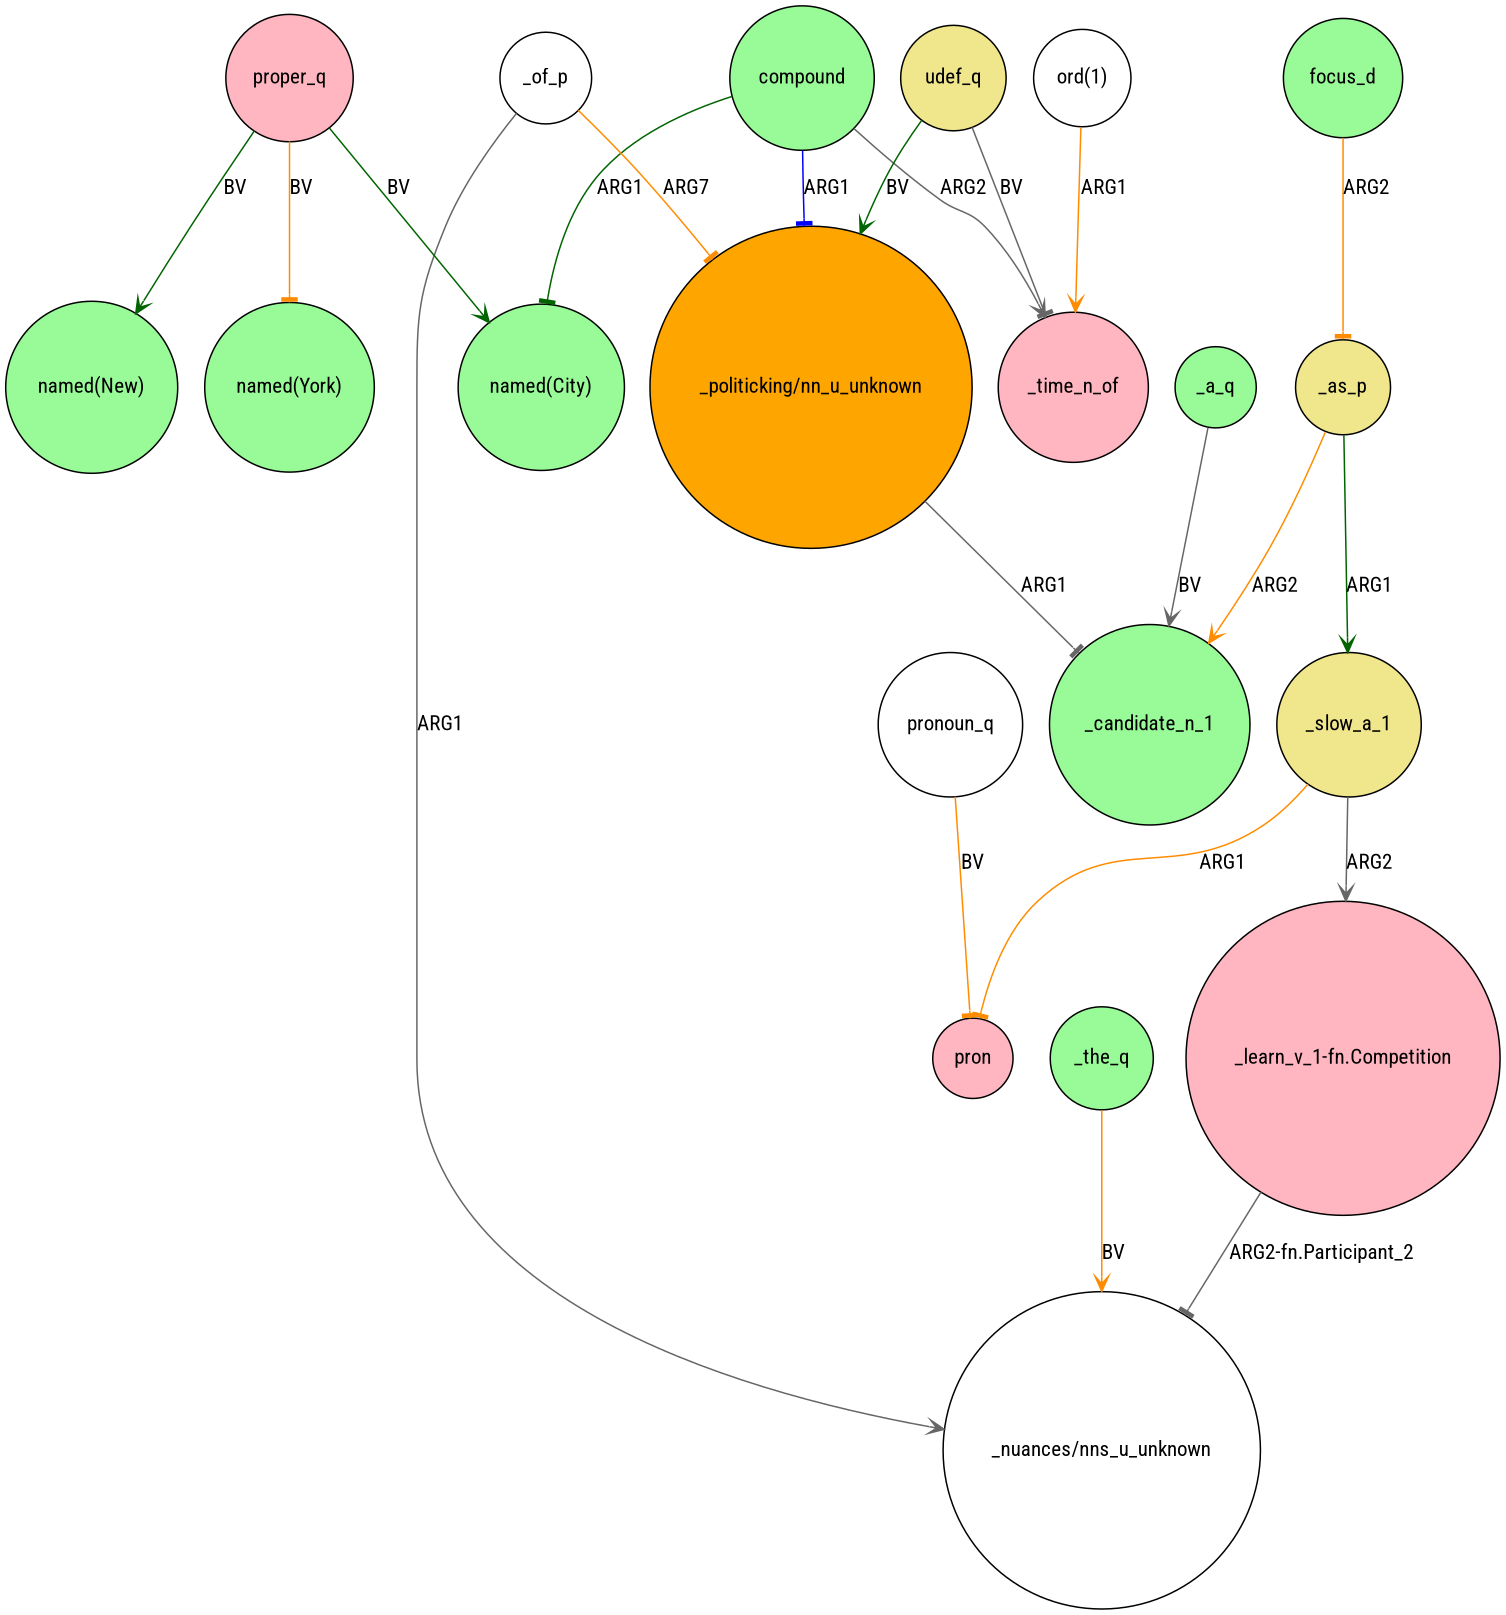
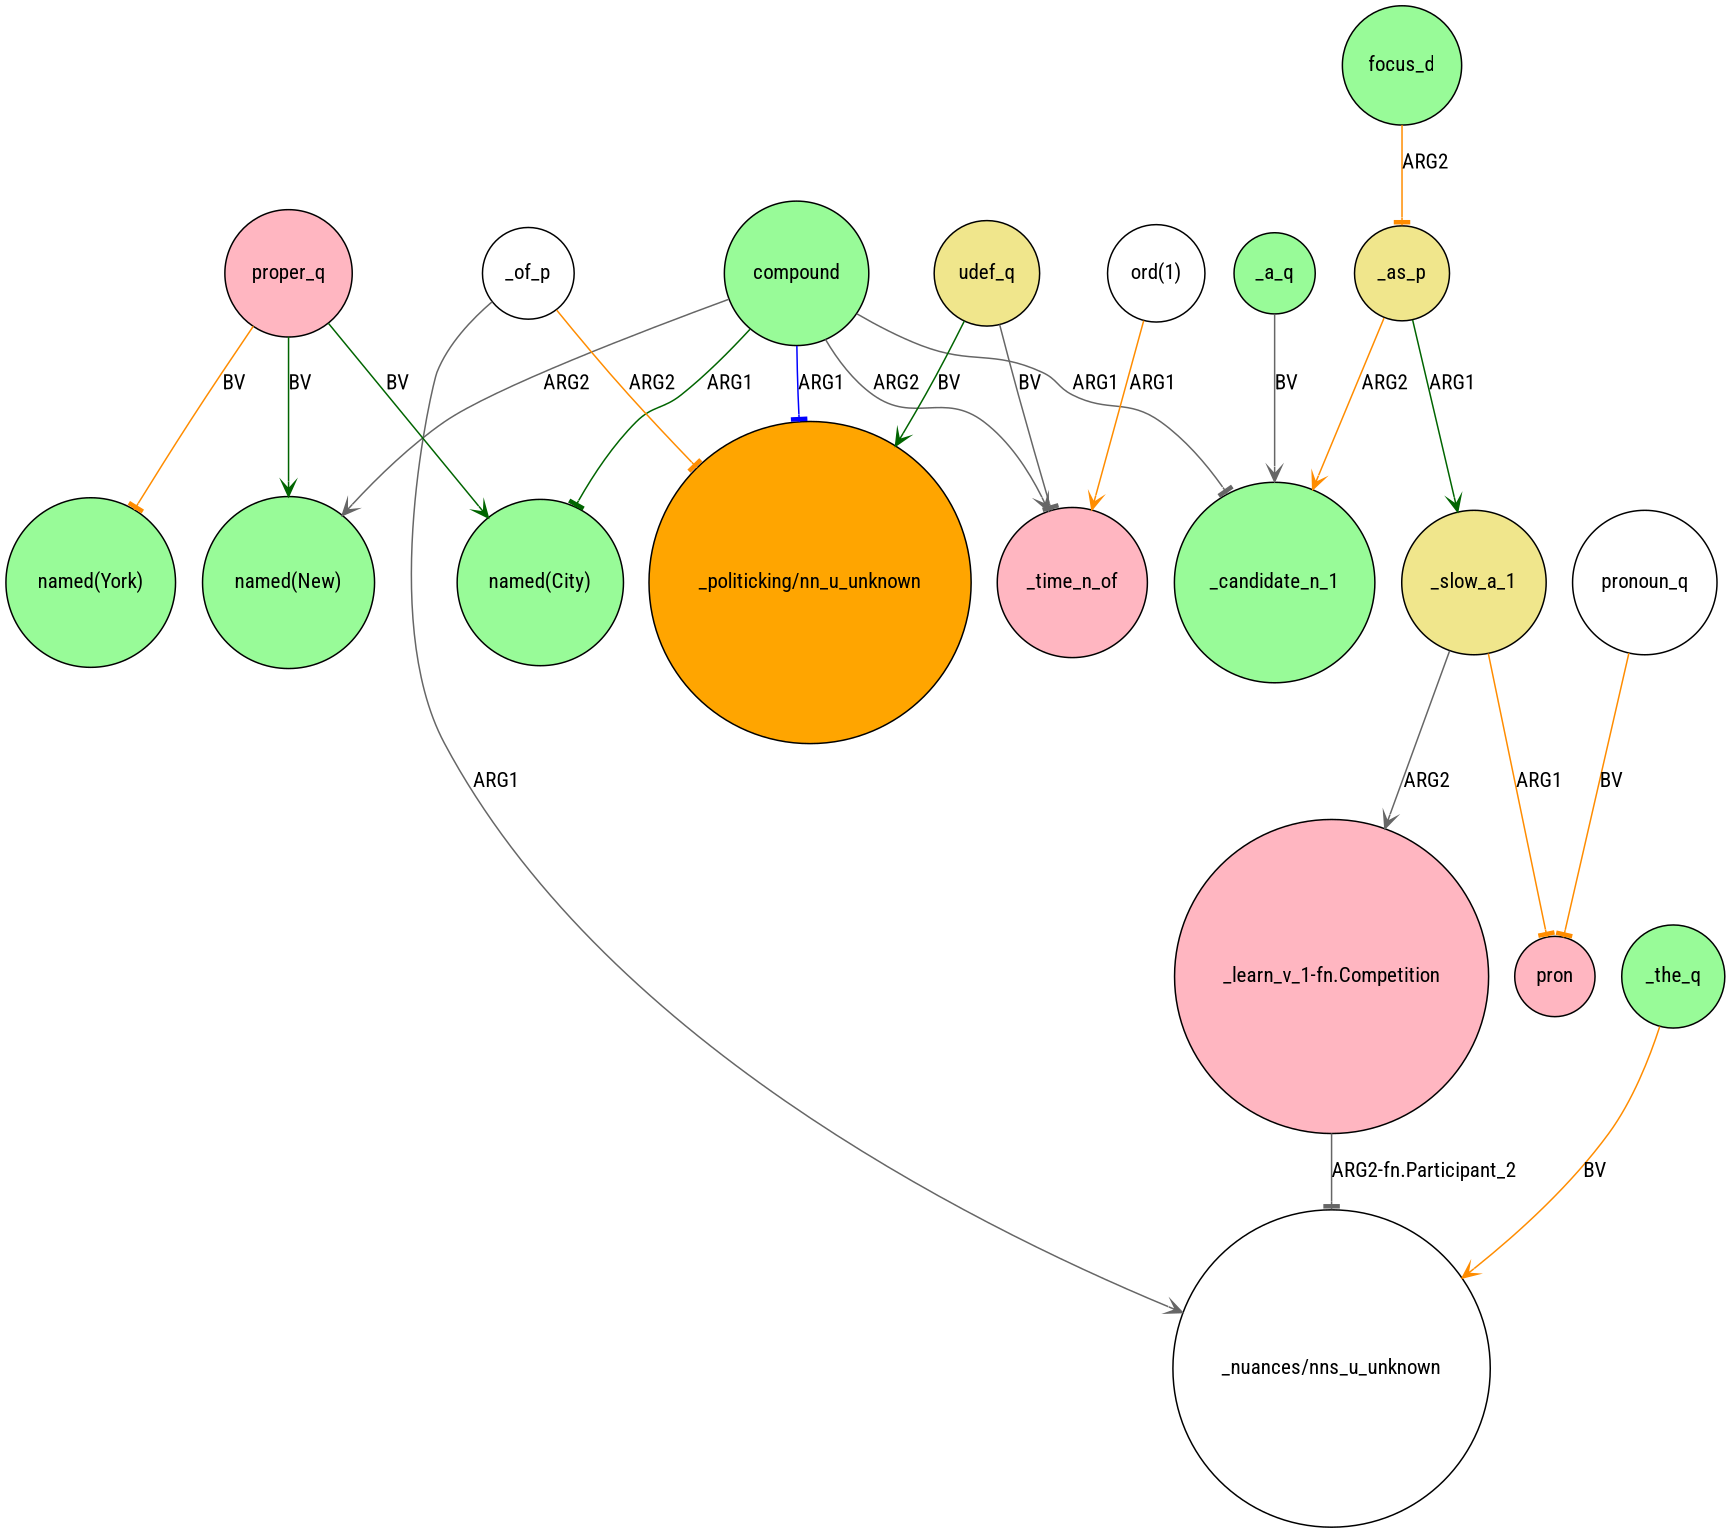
(686, 188) -> (652, 384)
none -> (527, 379)
(999, 574) -> (1053, 379)
